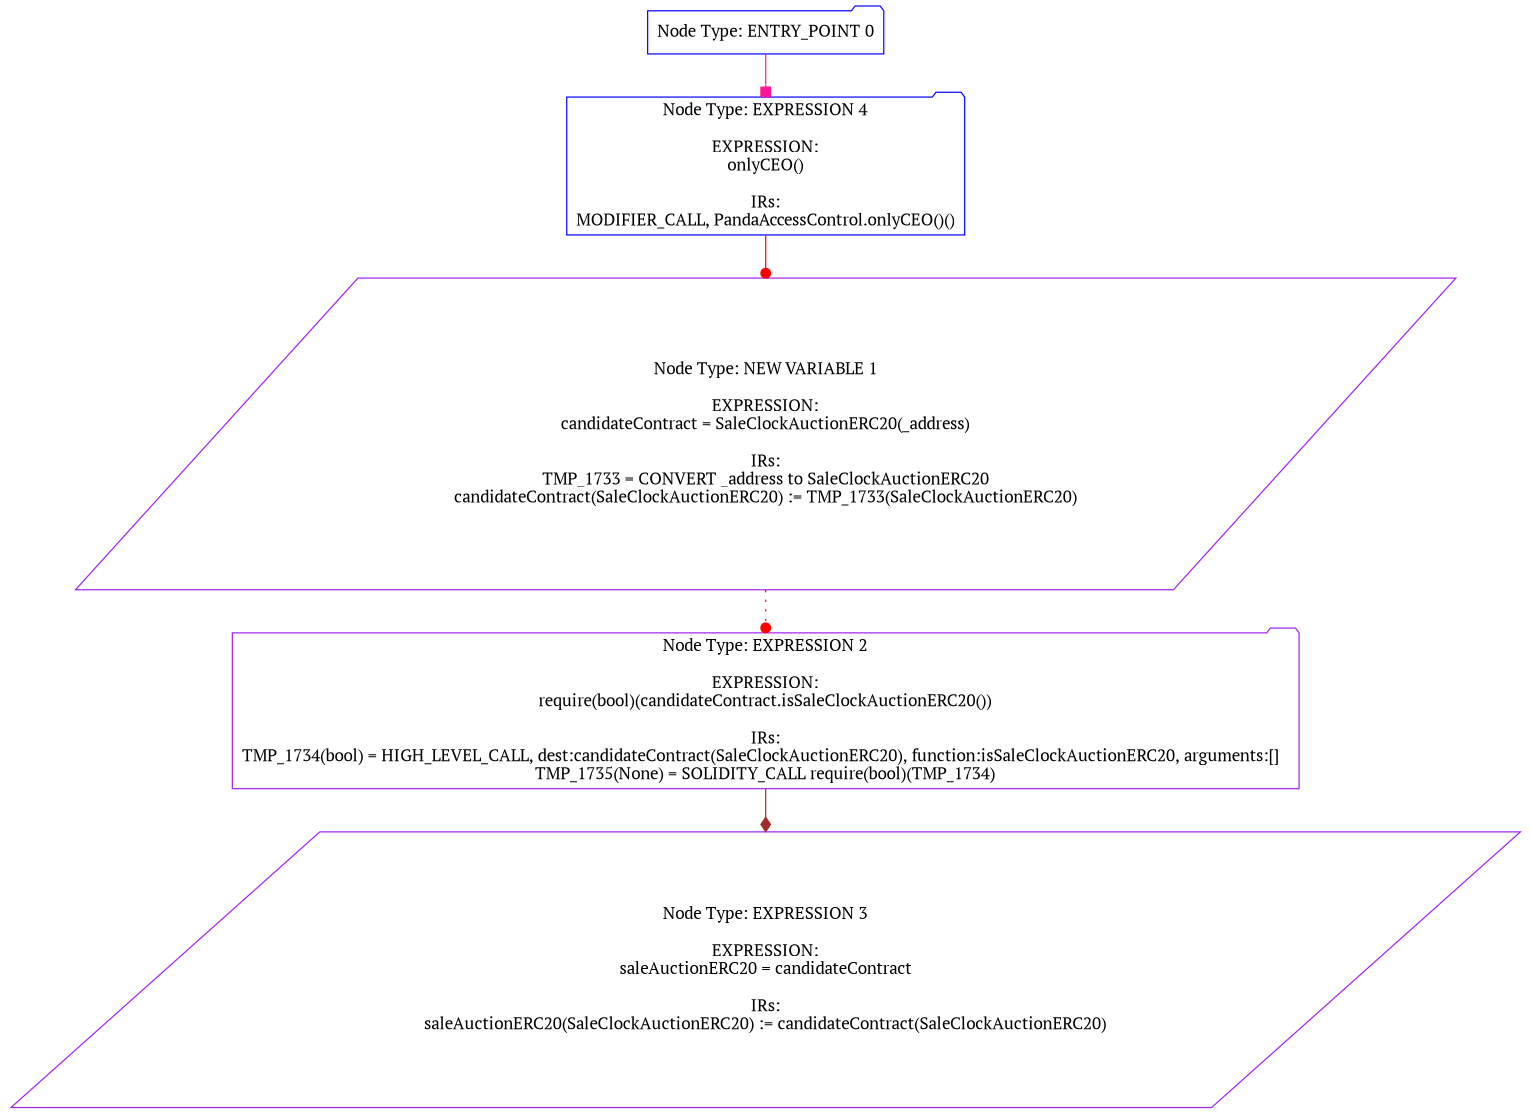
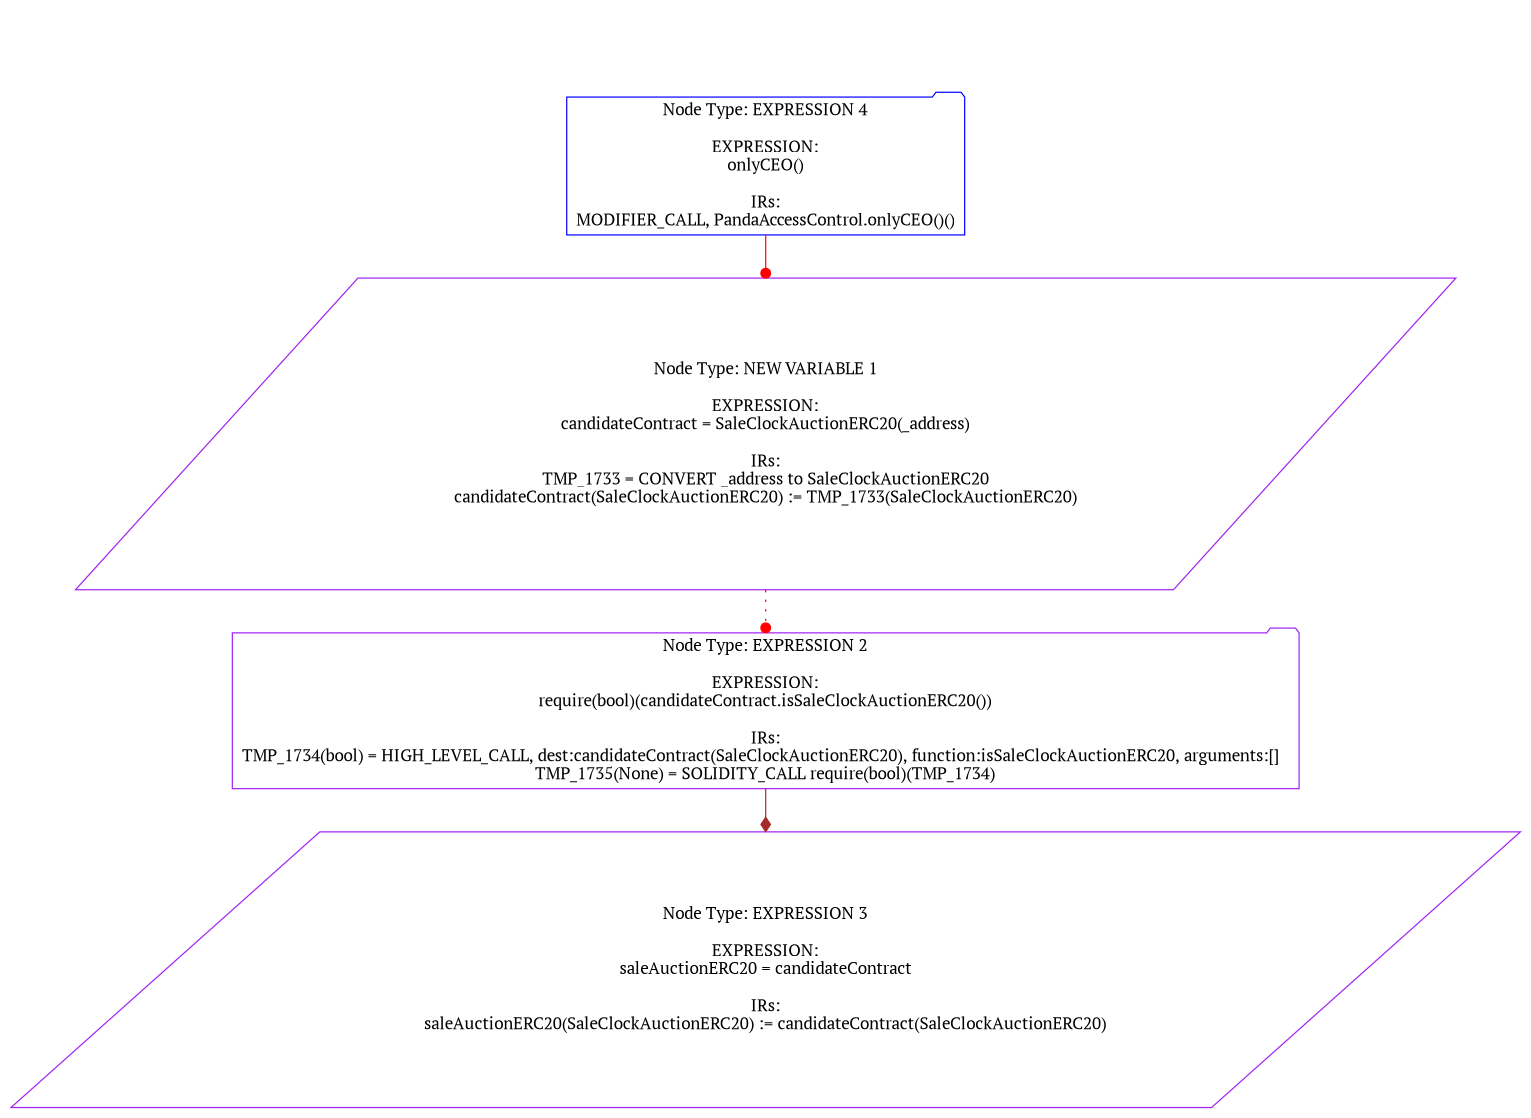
(766, 32) -> none
